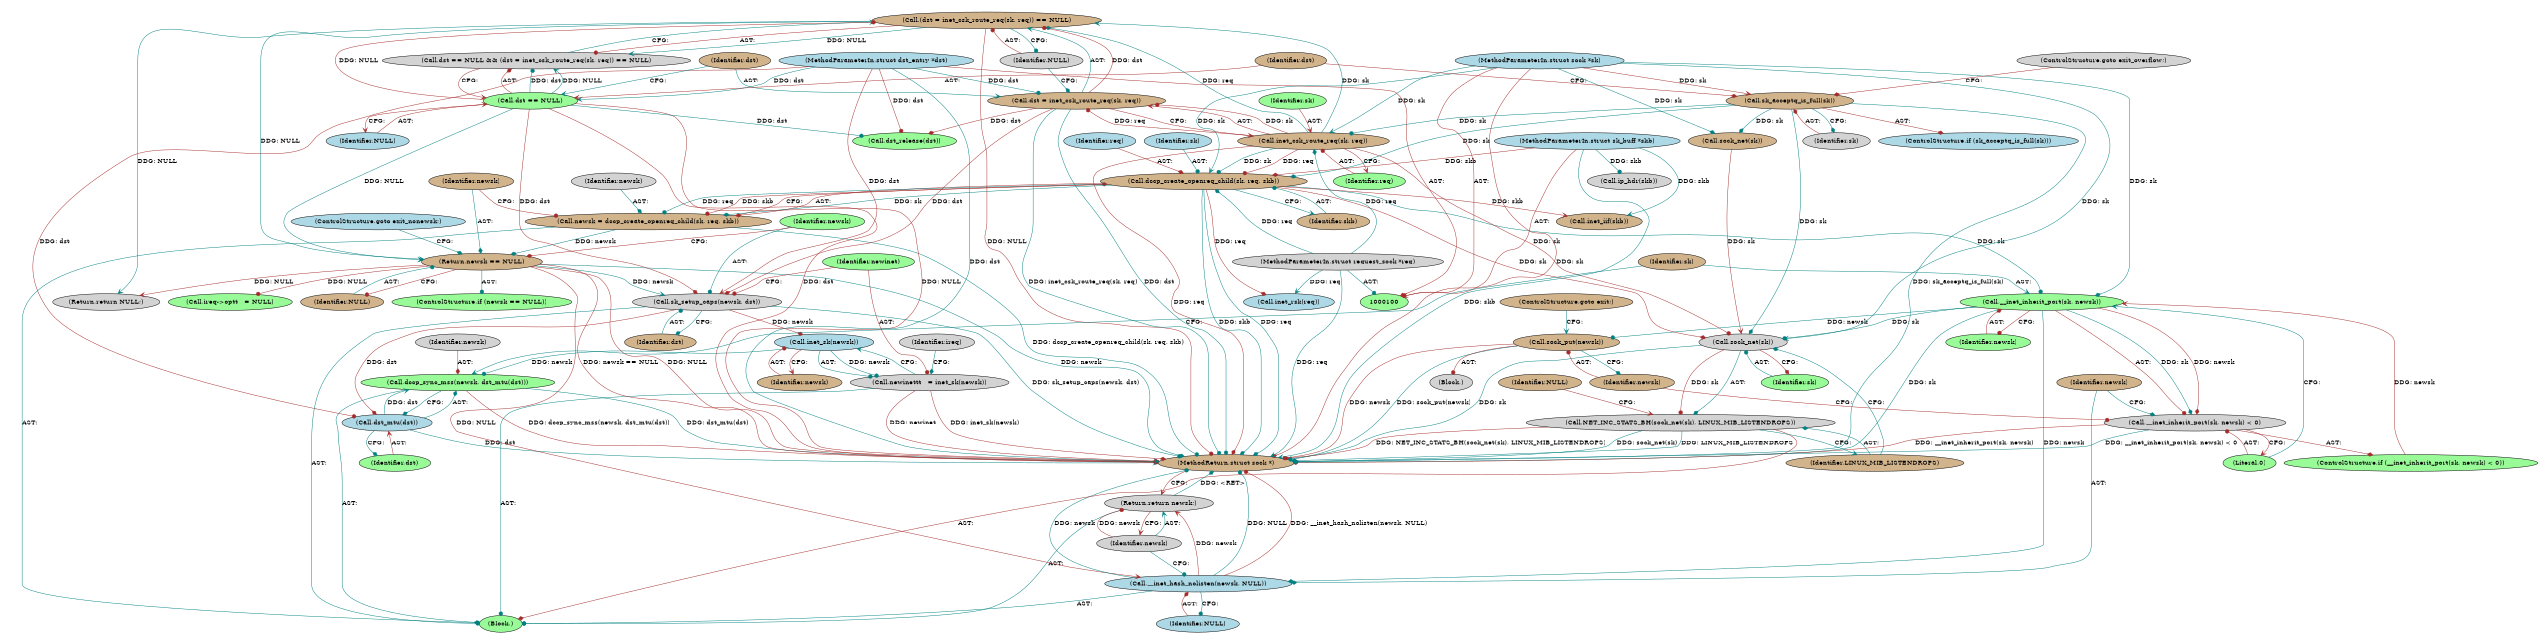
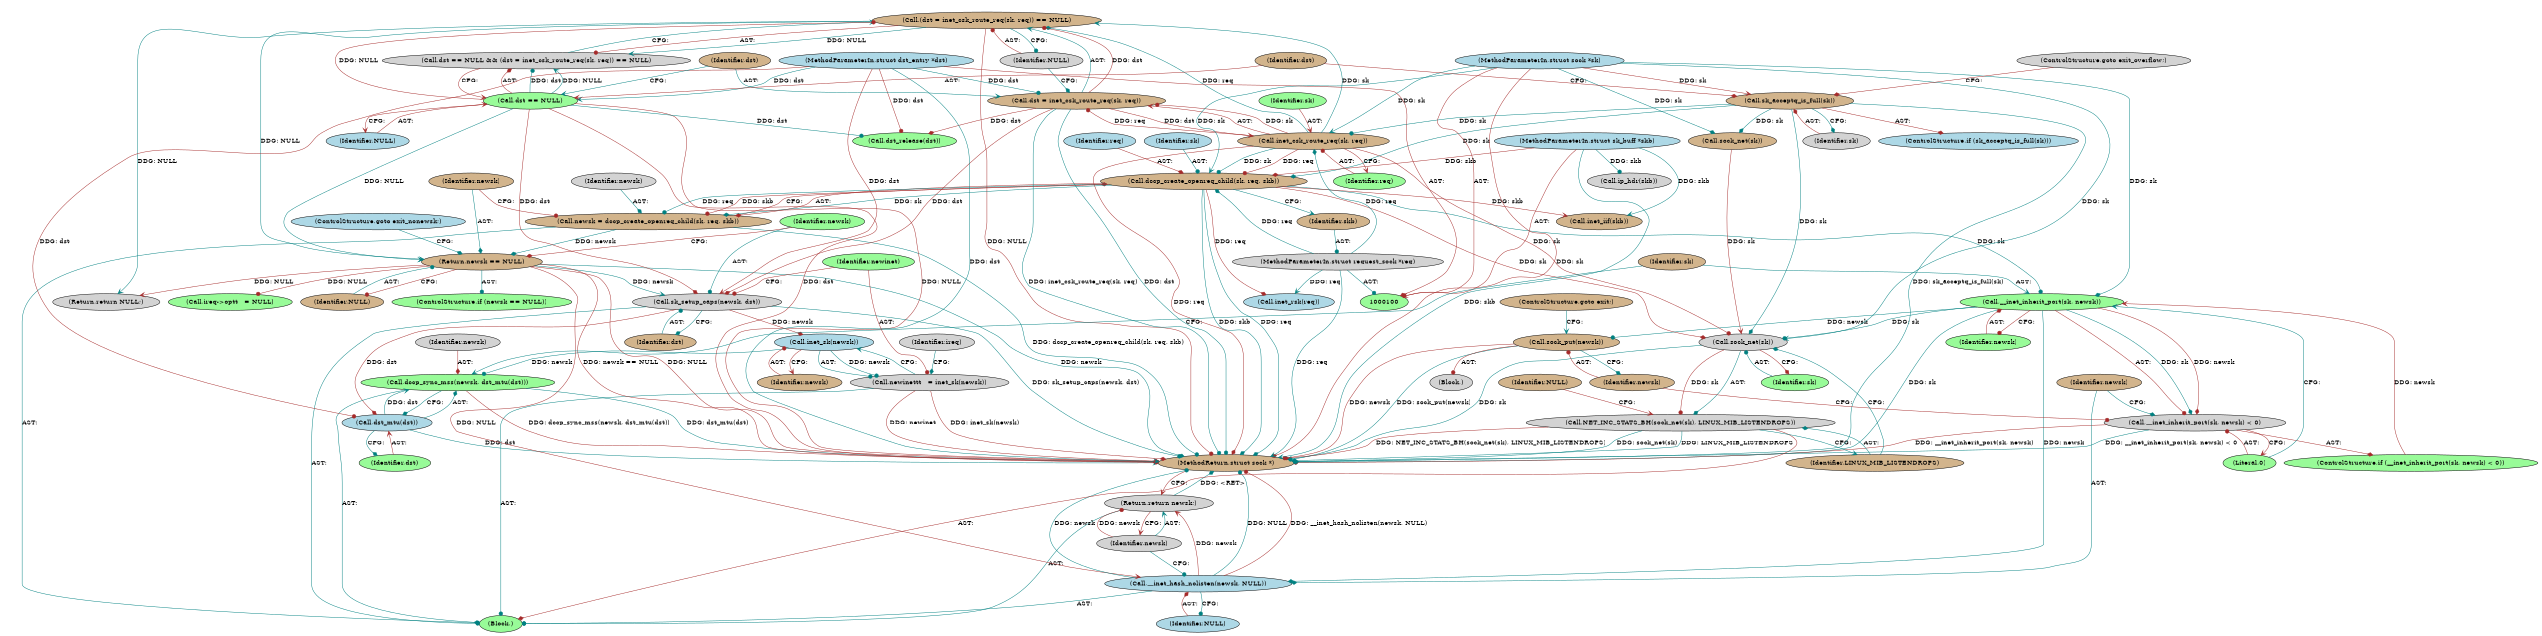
(1180, 121) -> (1180, 121)
(1303, 197) -> (1335, 240)
